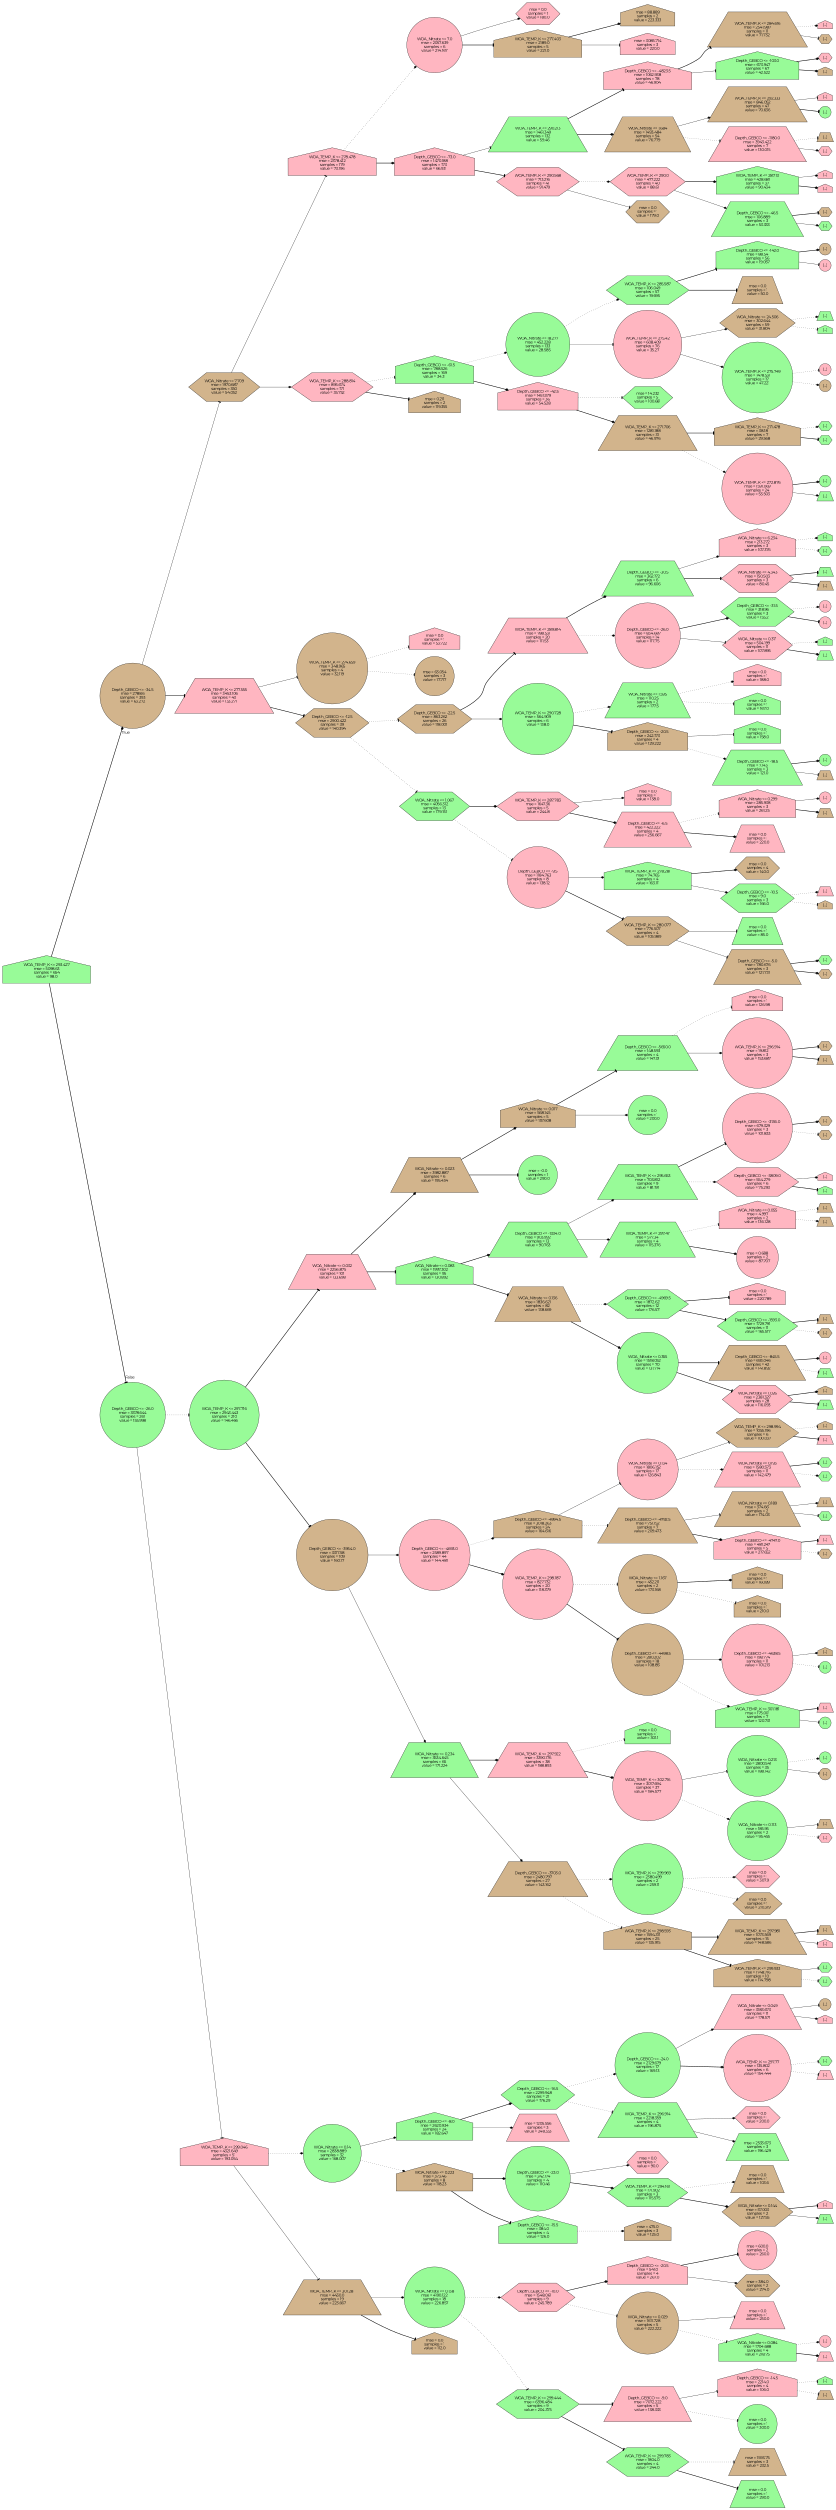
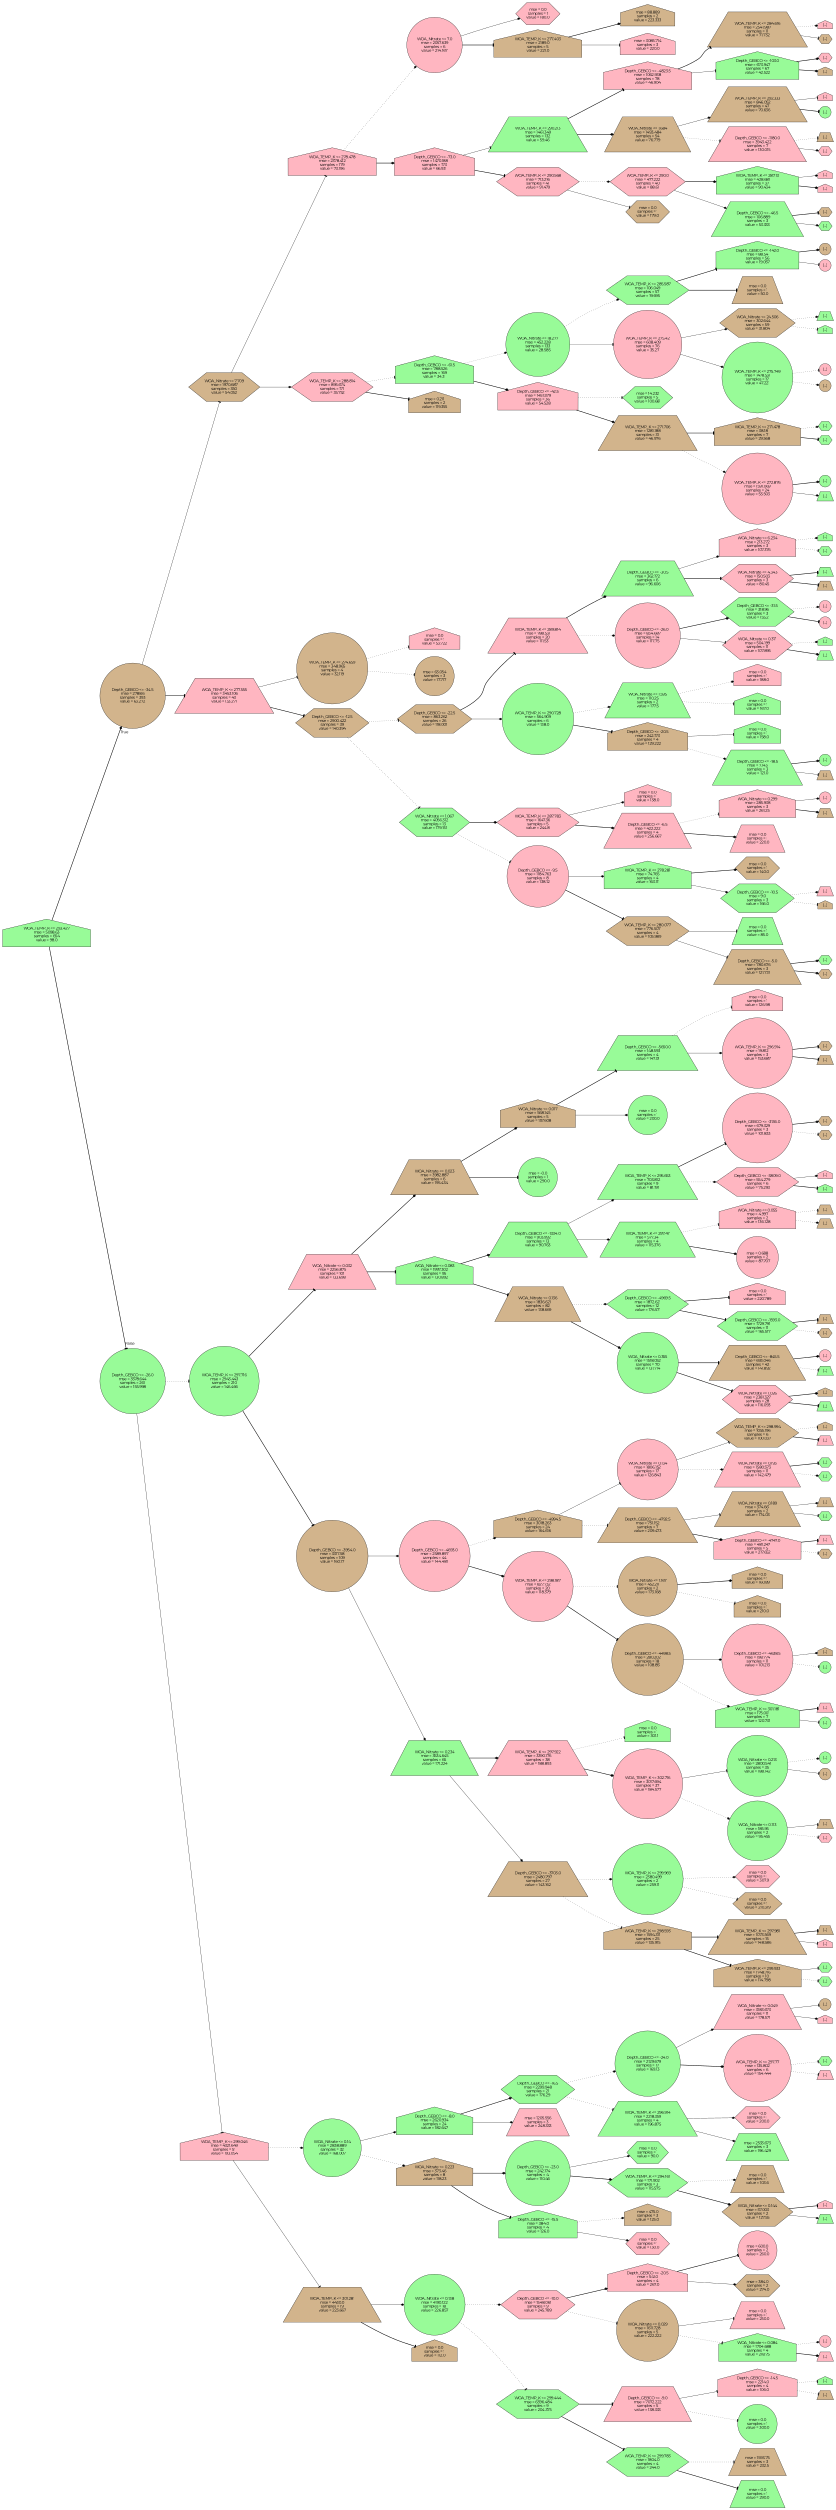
(757, 868) -> (757, 868)
(648, 2162) -> (648, 2153)
none -> (648, 2244)
